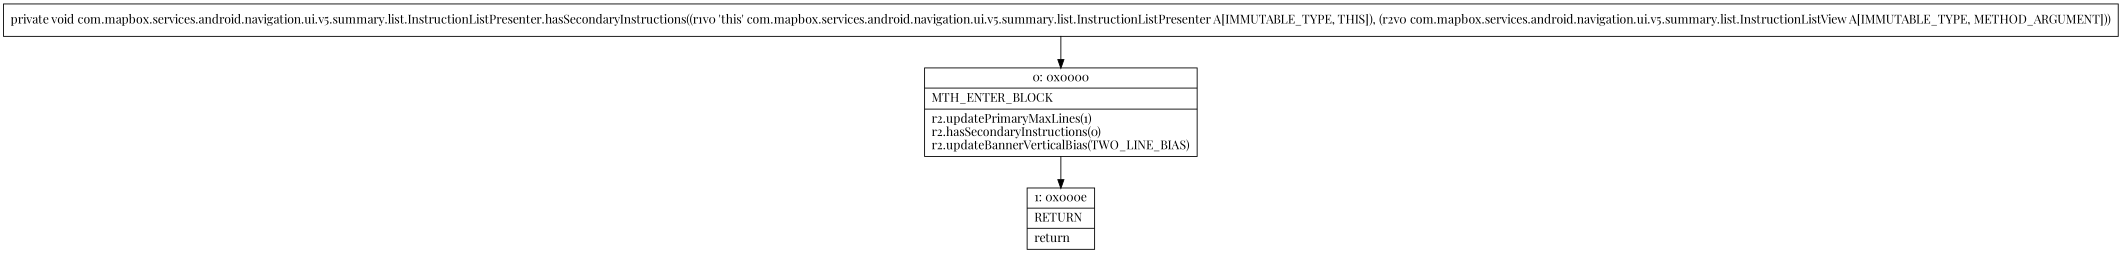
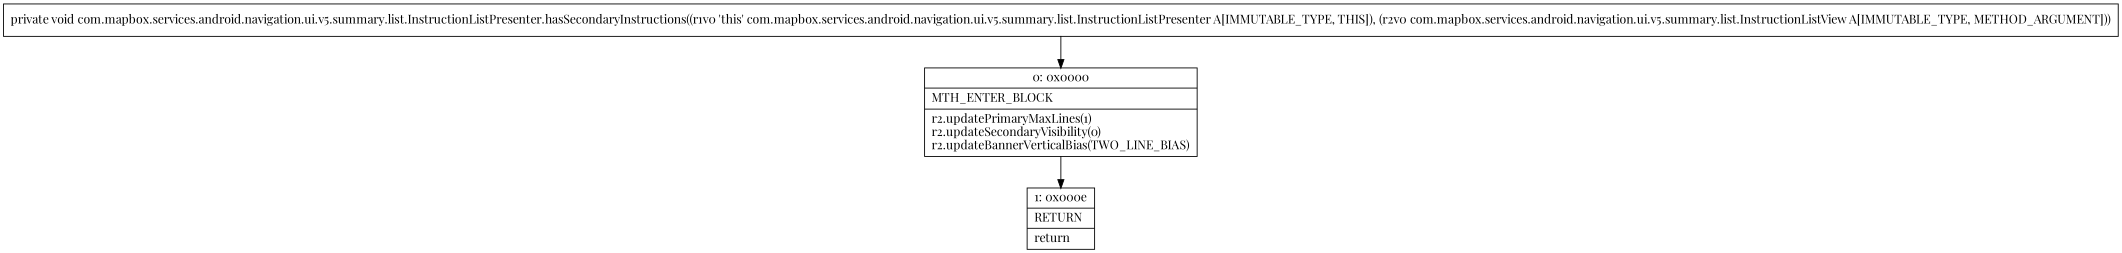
(1016, 132) -> (1016, 132)
